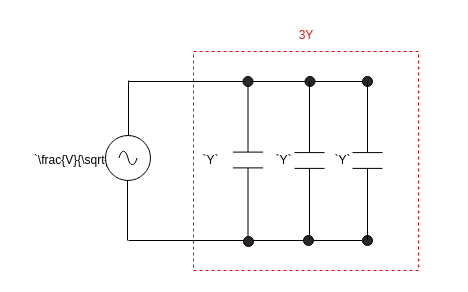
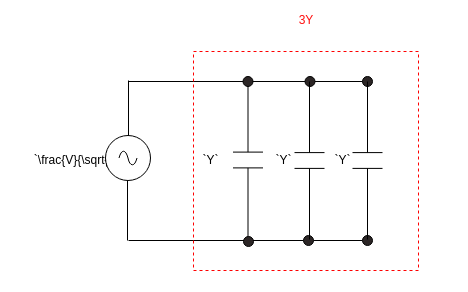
(306, 36) -> (306, 21)
